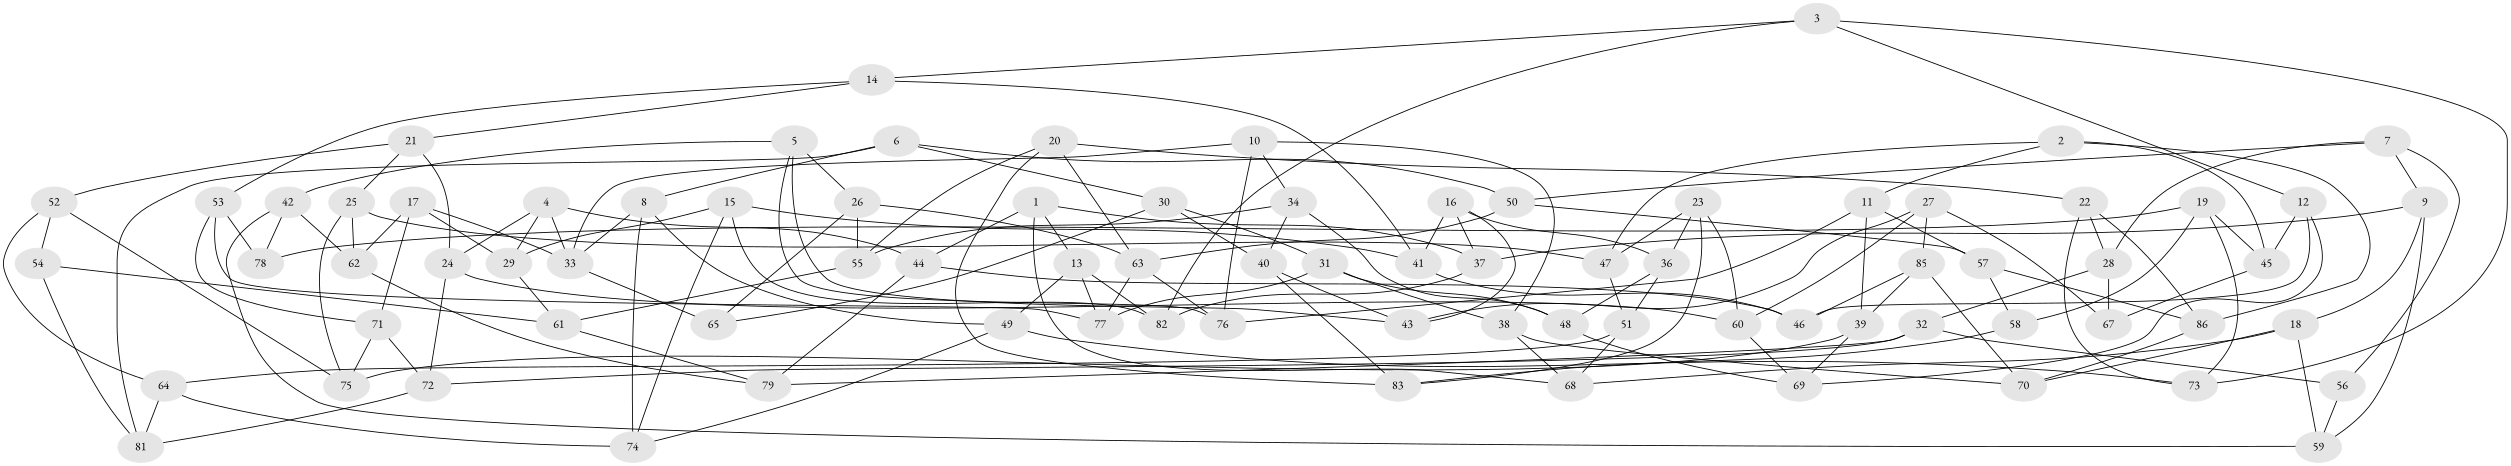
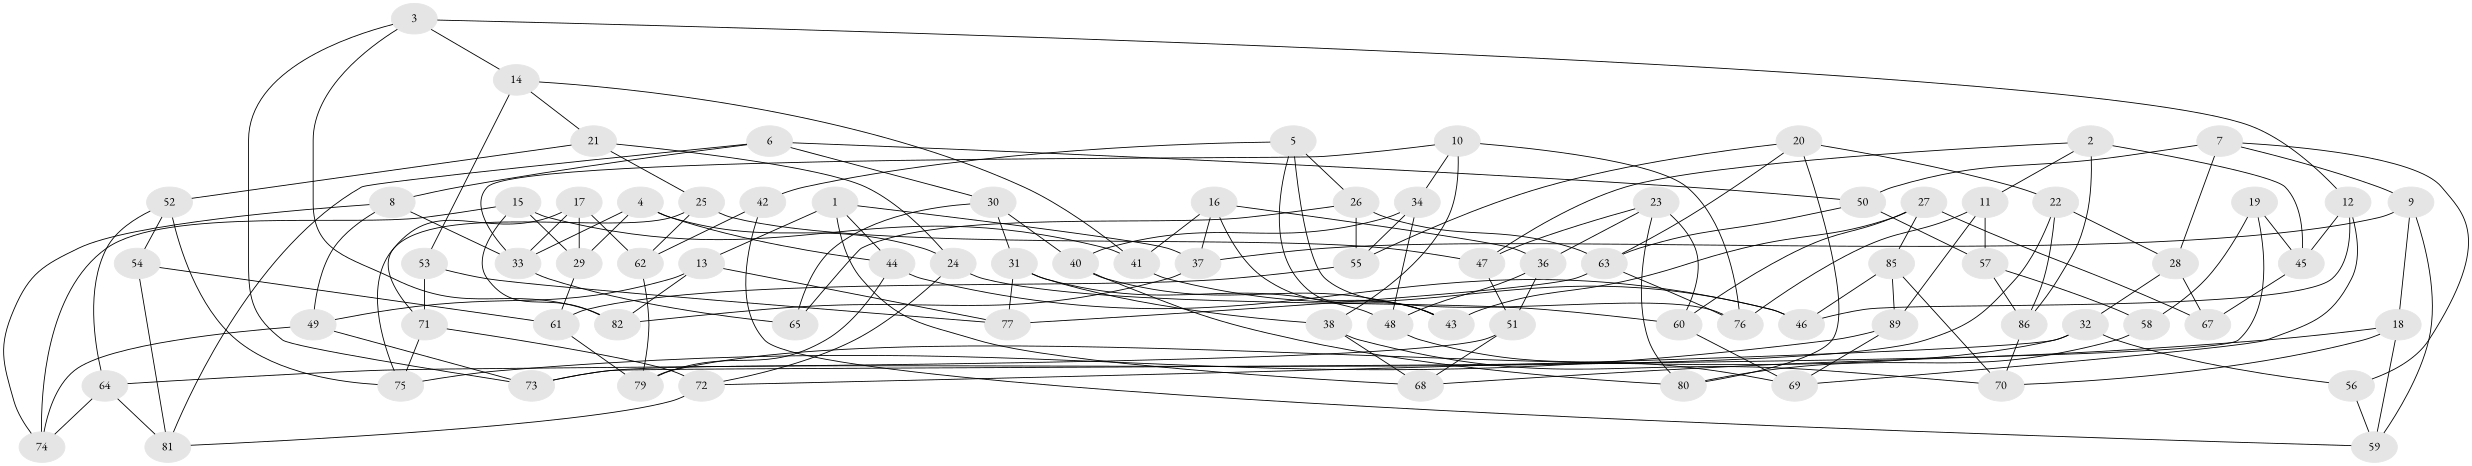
(261, 264) -> none
(1860, 325) -> (1895, 325)
(1398, 386) -> (1683, 386)
